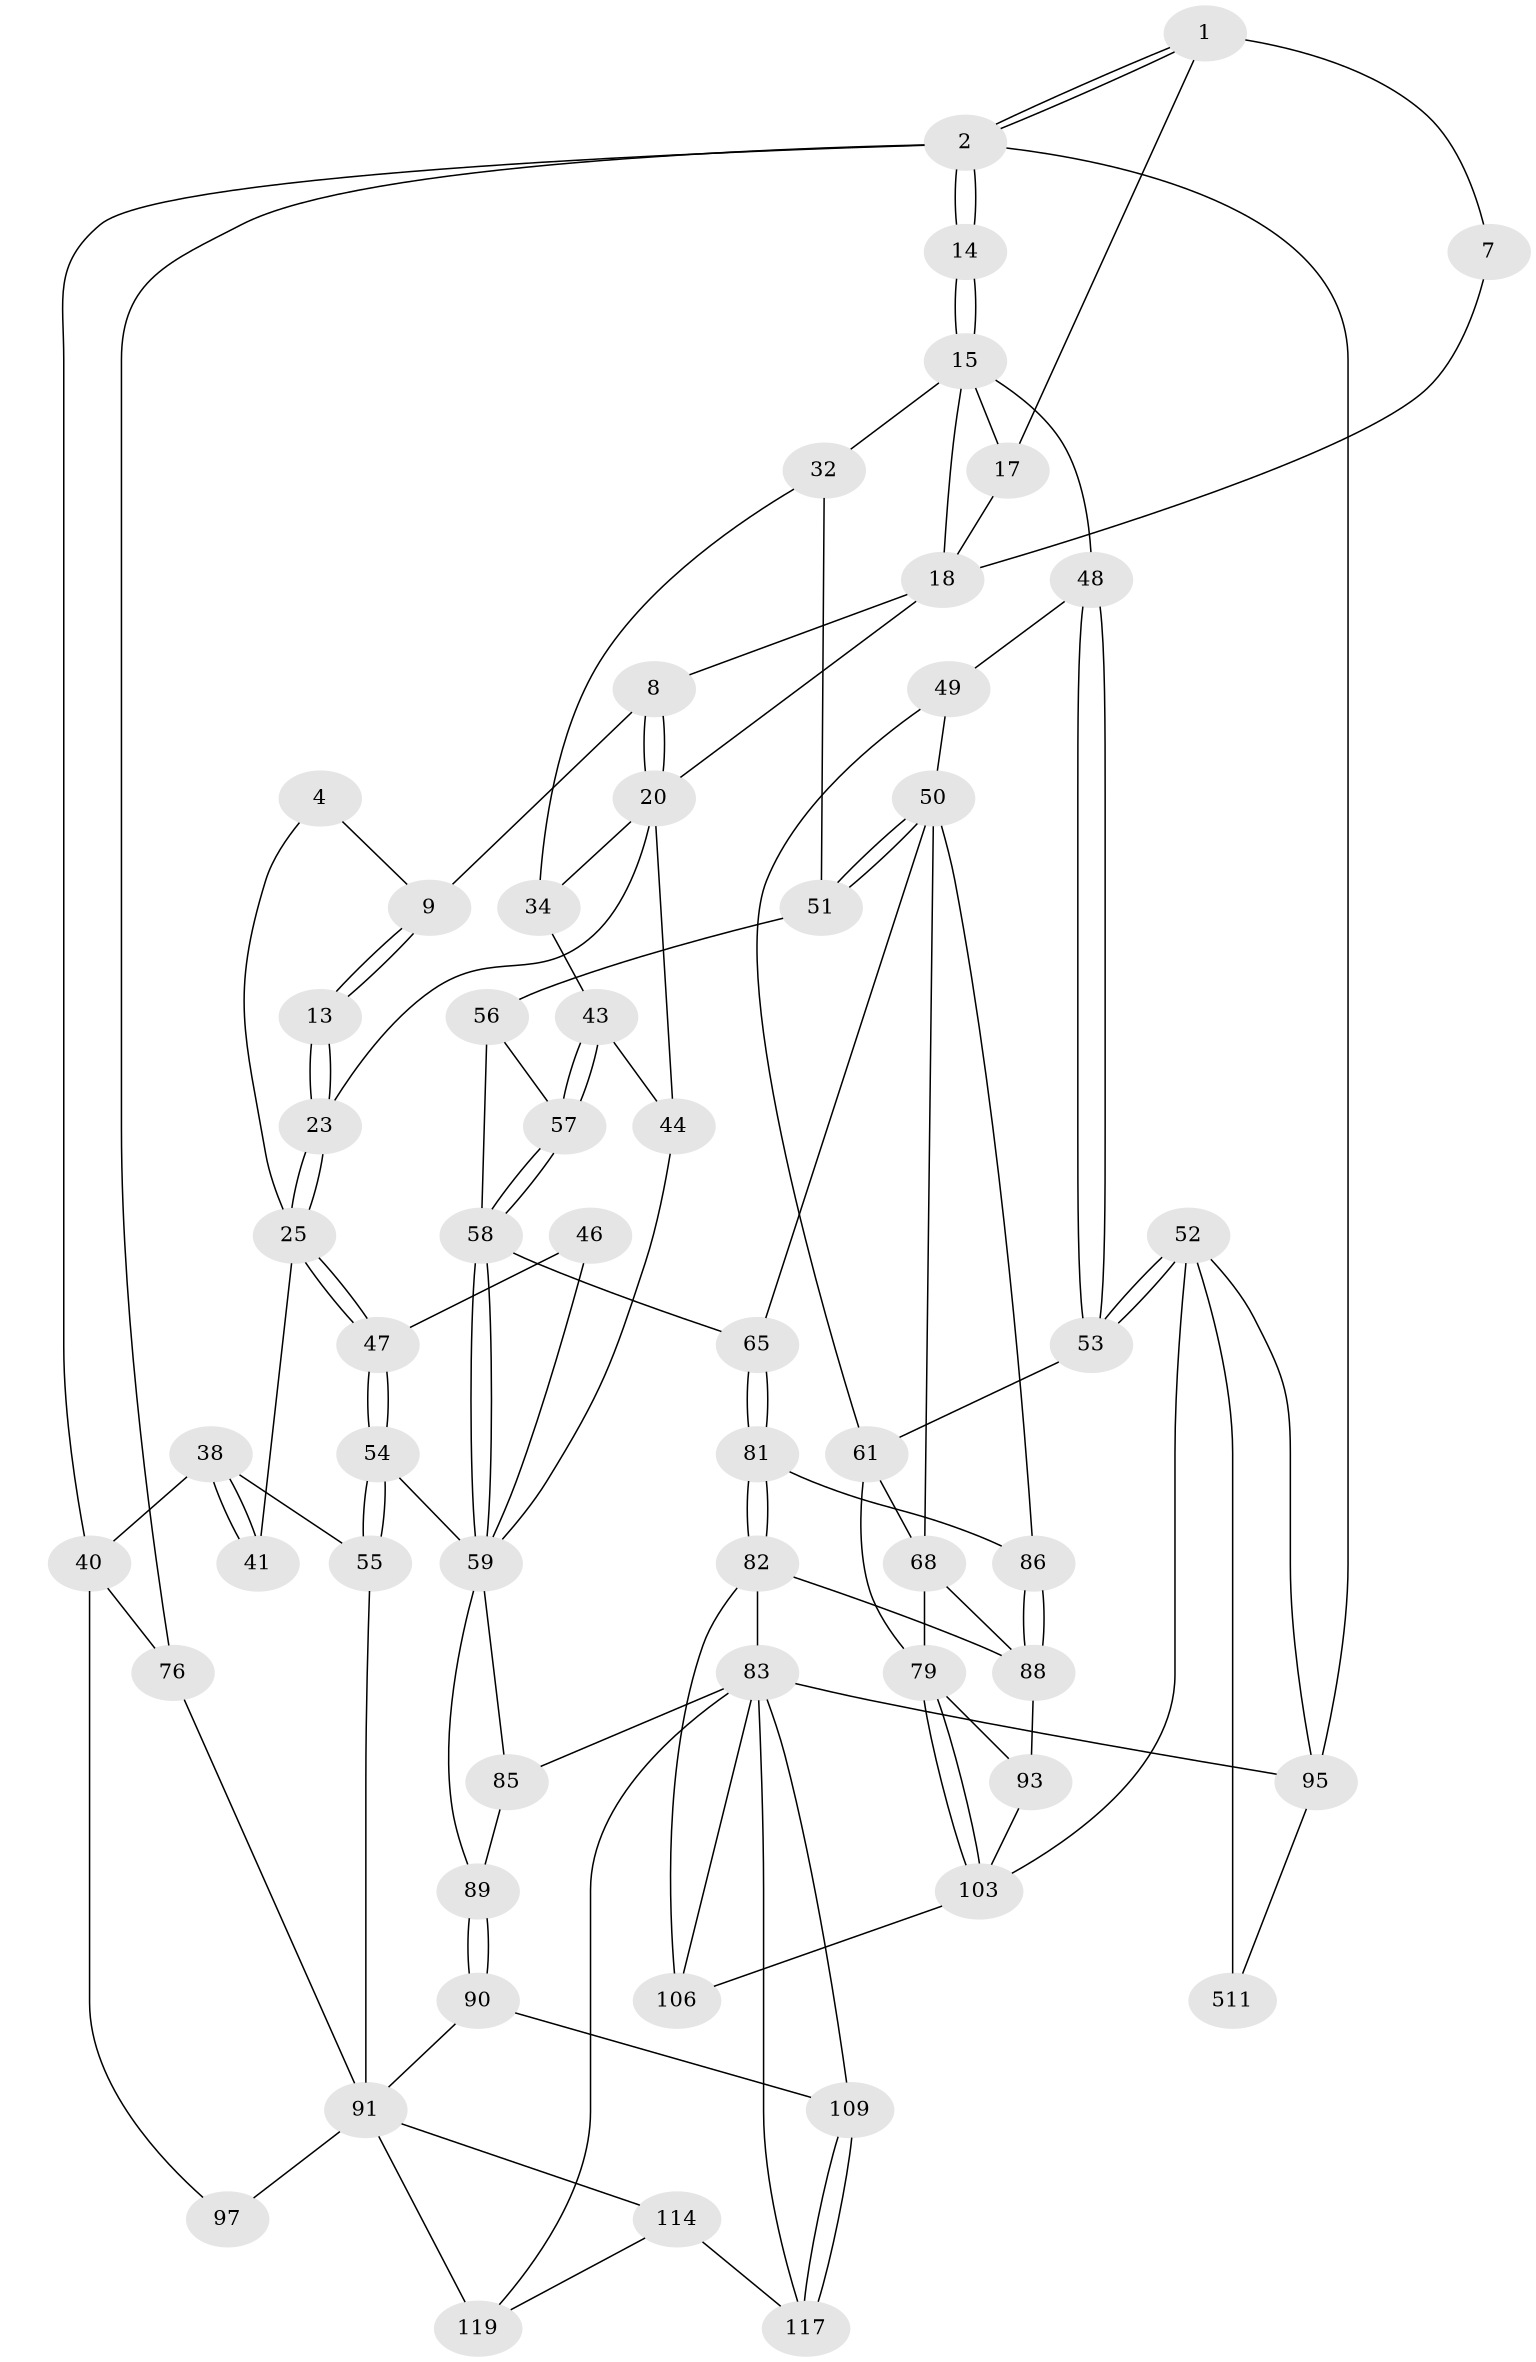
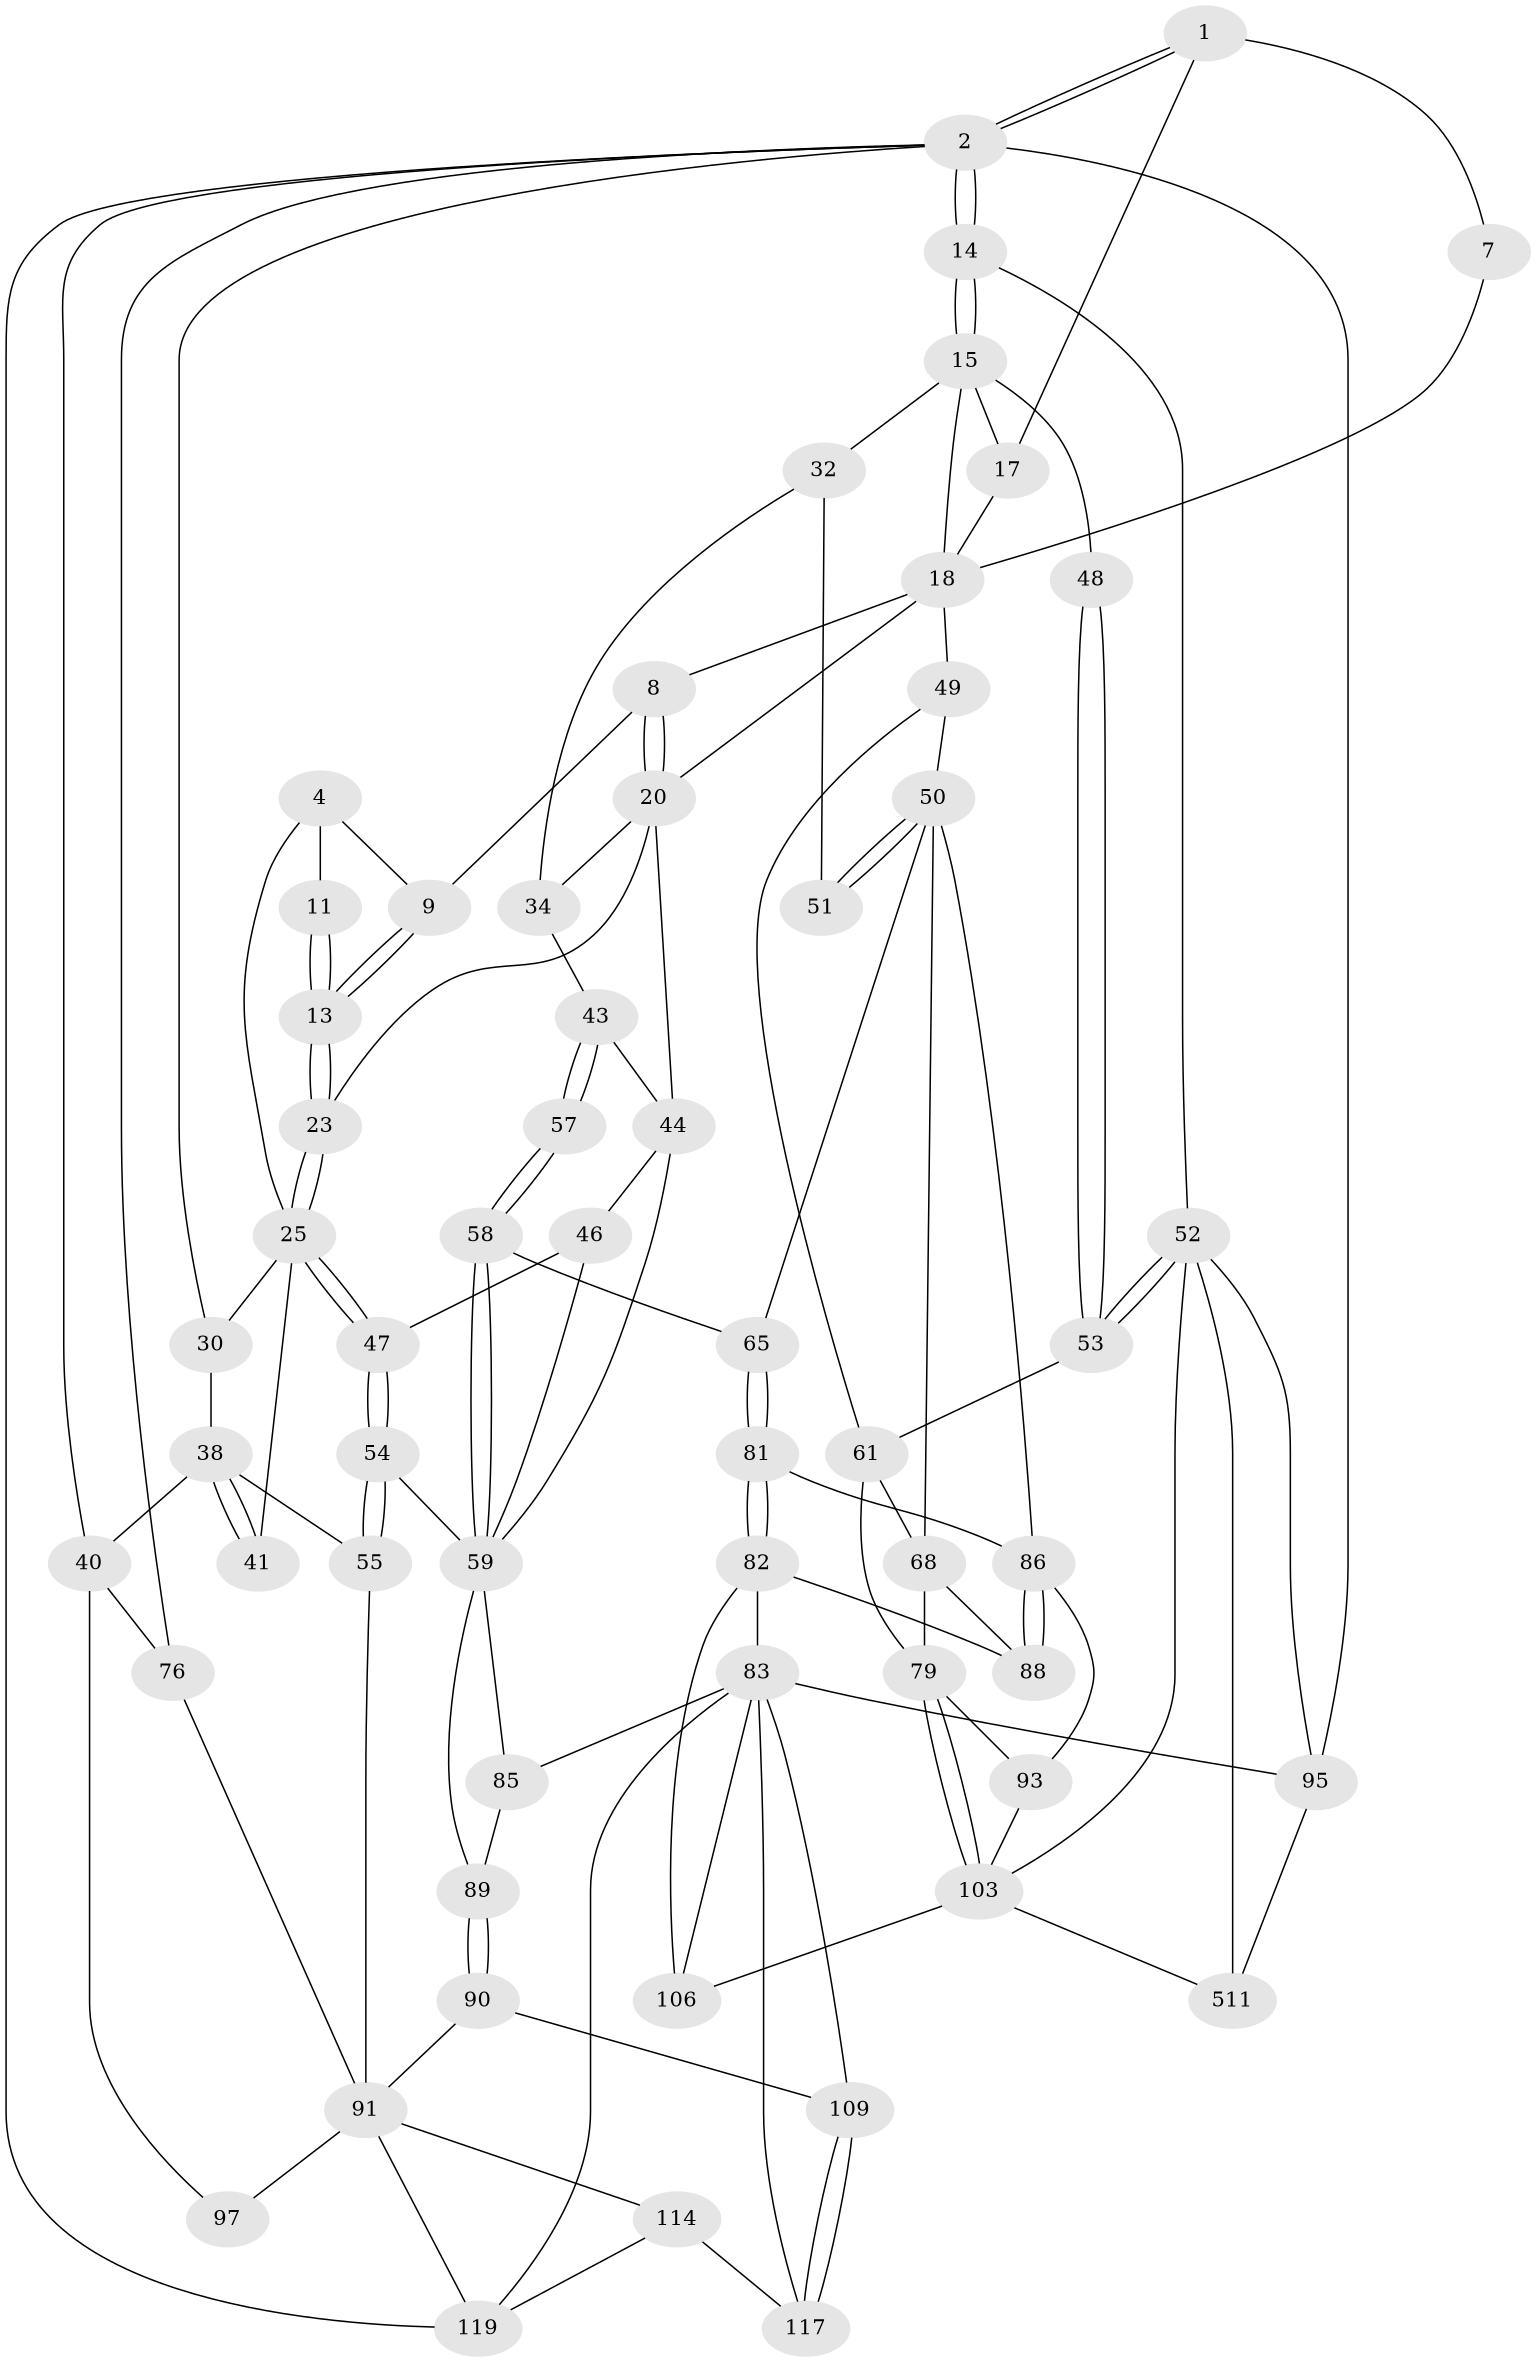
(1020, 635) -> (946, 635)
none -> (1183, 696)
none -> (320, 908)
none -> (6, 986)
(487, 1017) -> none
none -> (632, 1181)
none -> (211, 1345)
(1032, 1722) -> (1094, 1674)
none -> (1106, 1946)
